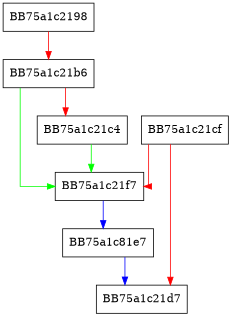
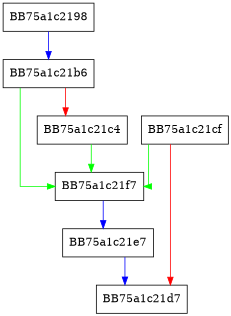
(49, 41) -> (49, 41)
(149, 166) -> (149, 166)
(108, 243) -> (108, 243)
